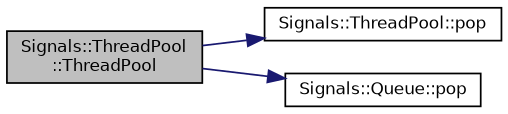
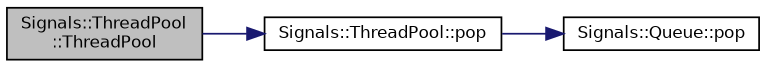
(235, 72) -> (524, 34)
